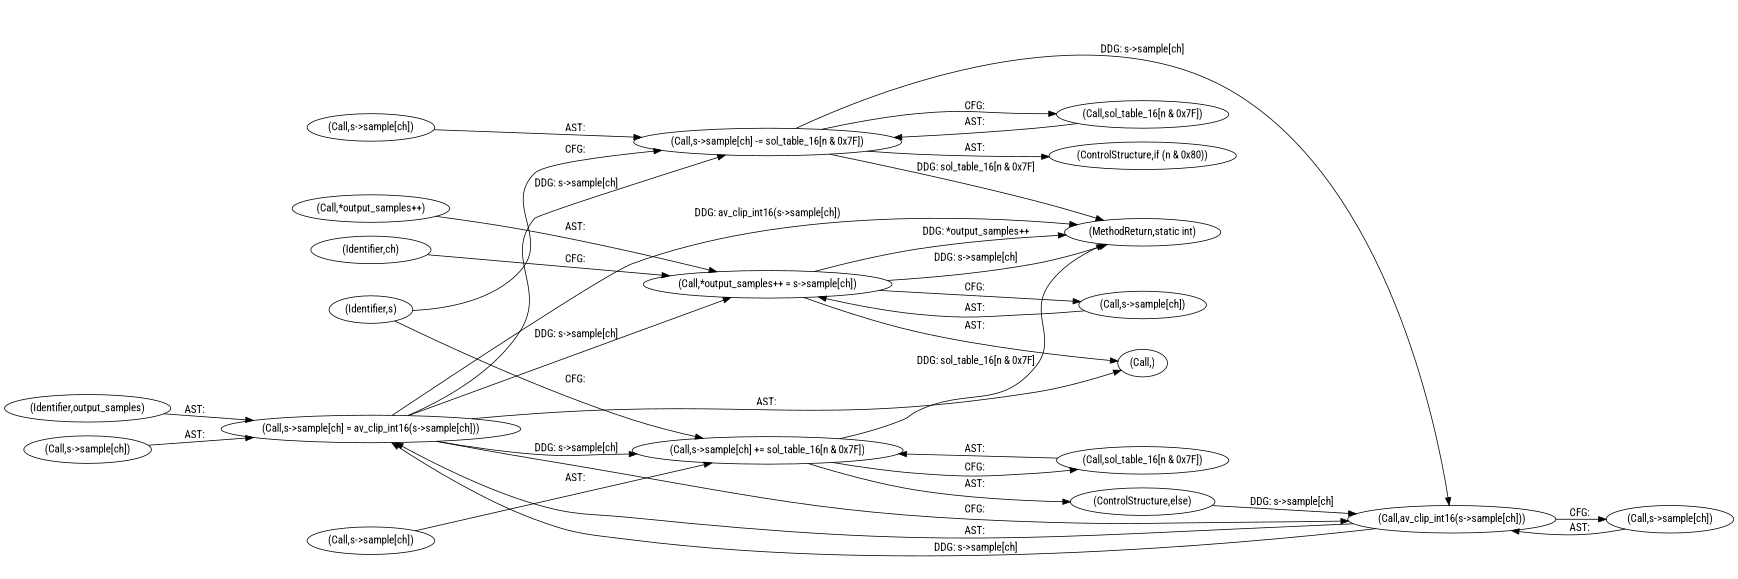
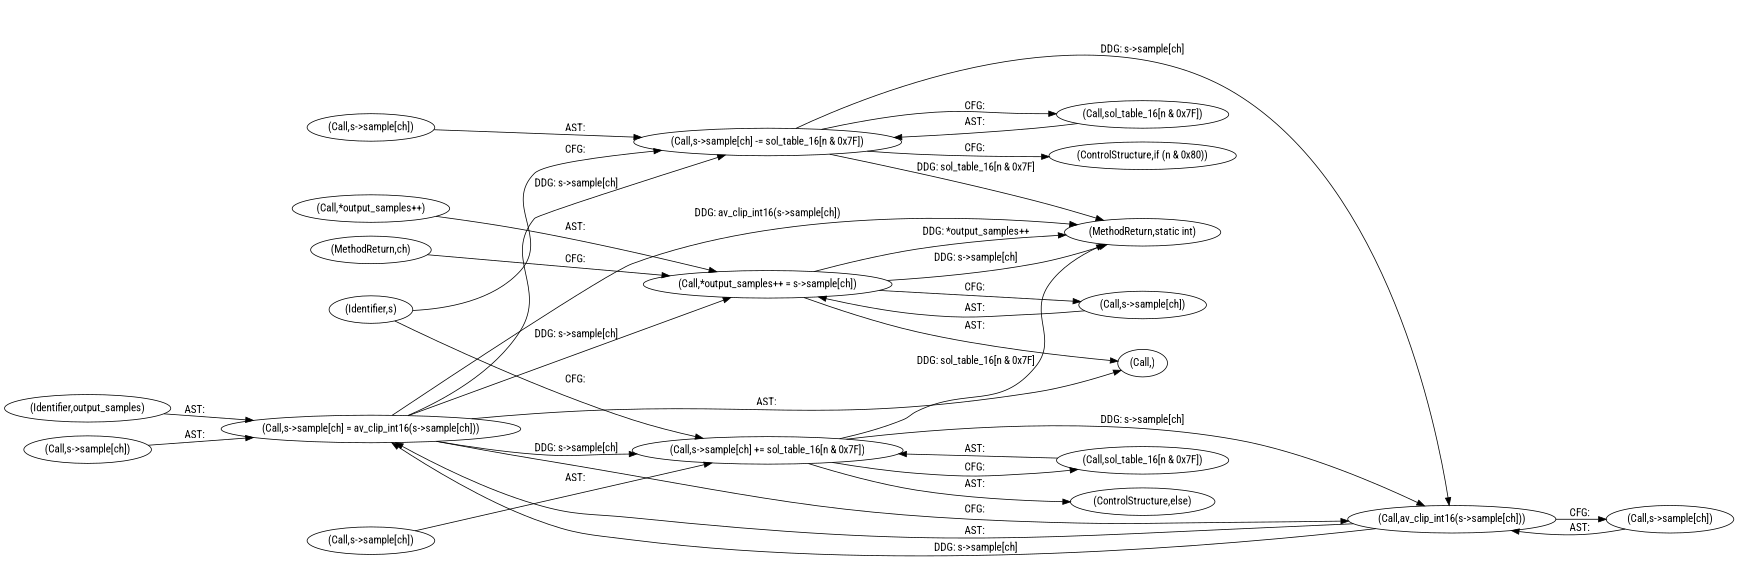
(976, 148) -> (976, 148)
(371, 250) -> (371, 250)
(1280, 509) -> (1138, 428)
